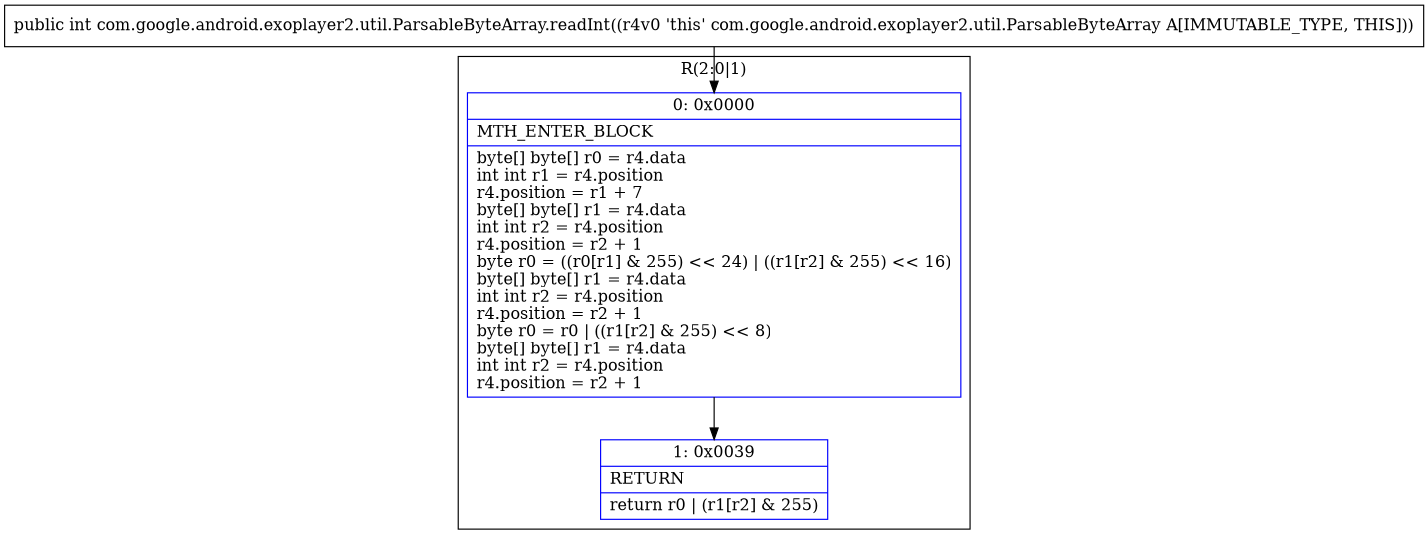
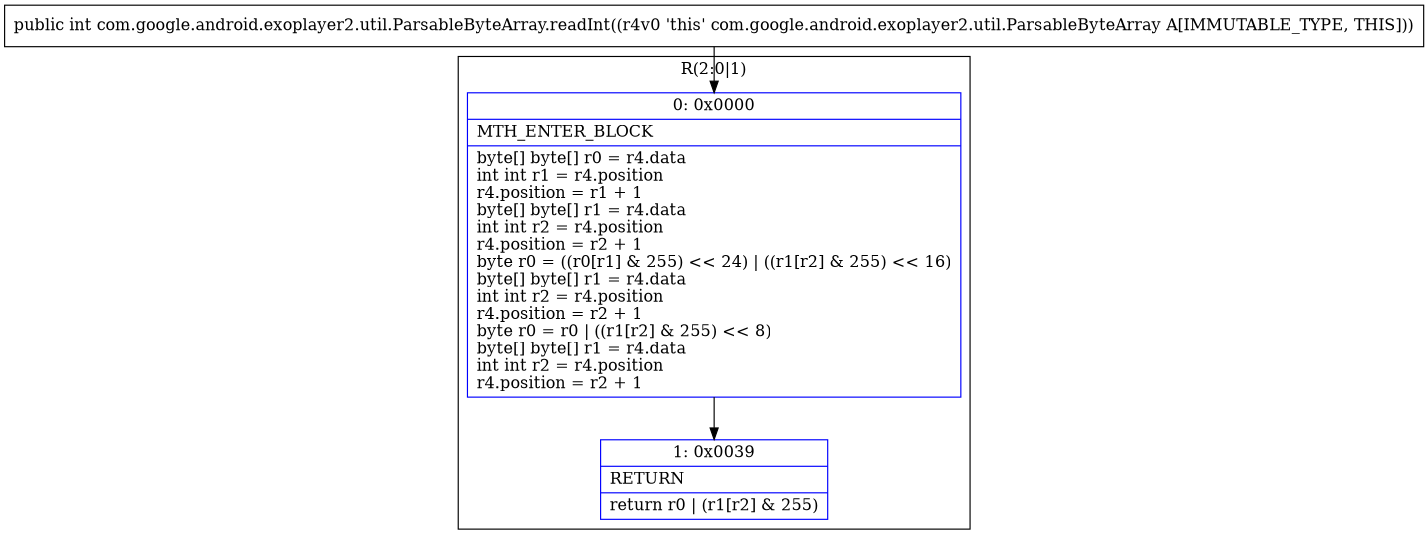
(560, 193) -> (560, 193)
